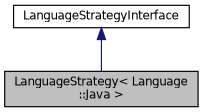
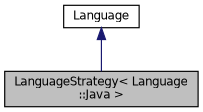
(101, 17) -> (101, 17)
